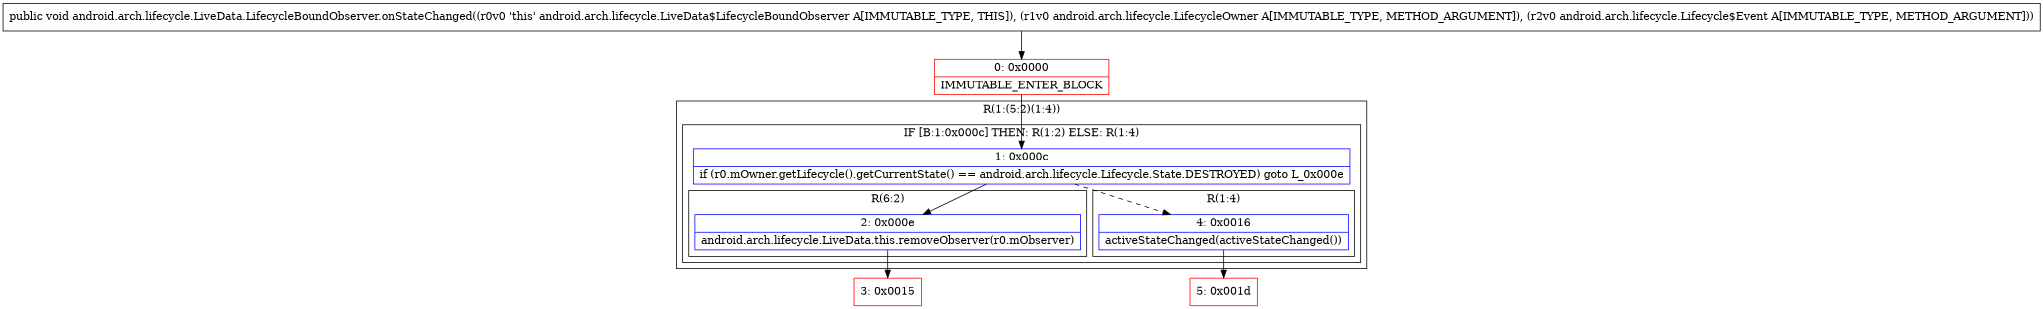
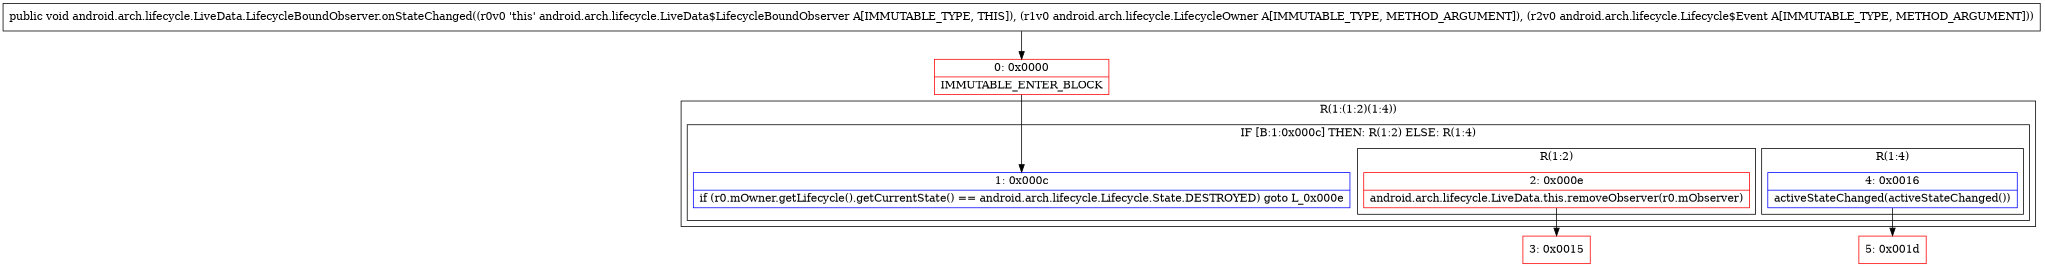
(1022, 110) -> (1358, 110)
(958, 198) -> none
(1119, 198) -> none
(888, 199) -> (1557, 157)
(888, 232) -> (1557, 190)
